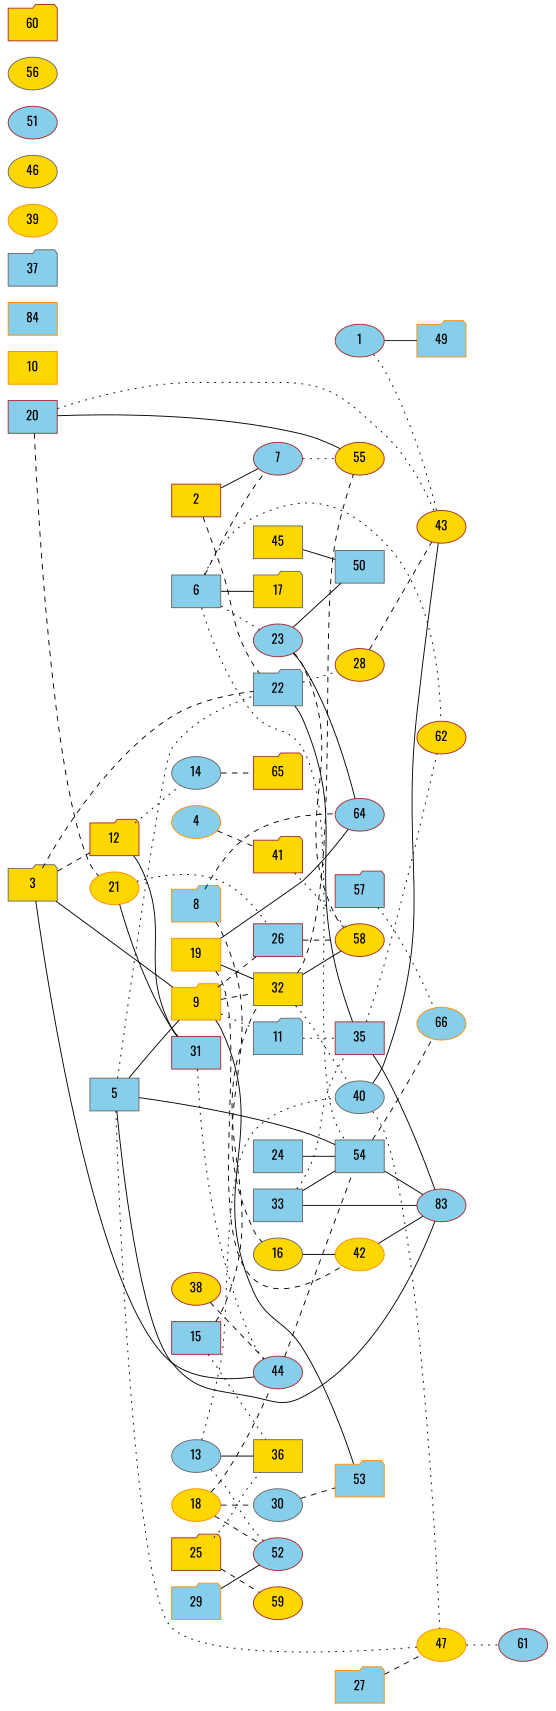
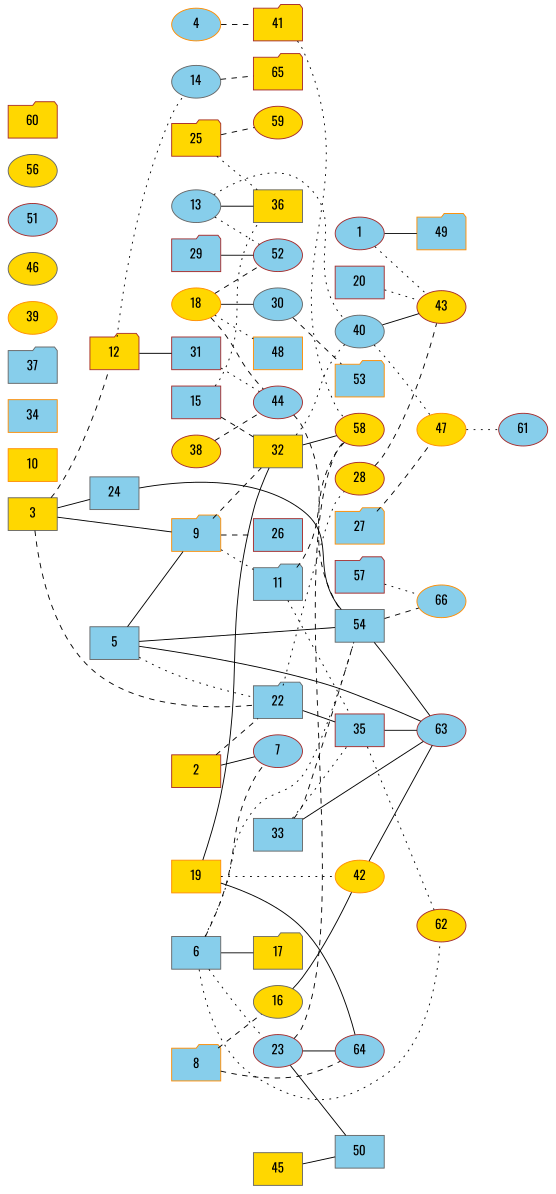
(33, 319) -> (33, 416)
none -> (278, 353)
(360, 459) -> none
(33, 885) -> (33, 514)
(114, 888) -> none
(318, 940) -> (312, 538)
(196, 1004) -> (196, 535)
(229, 1174) -> (278, 877)
(319, 1181) -> (314, 772)
(91, 1182) -> (74, 504)
(441, 1205) -> (441, 730)
(253, 1290) -> none
(141, 1496) -> none
(231, 1505) -> (232, 304)
(196, 1603) -> (196, 255)
